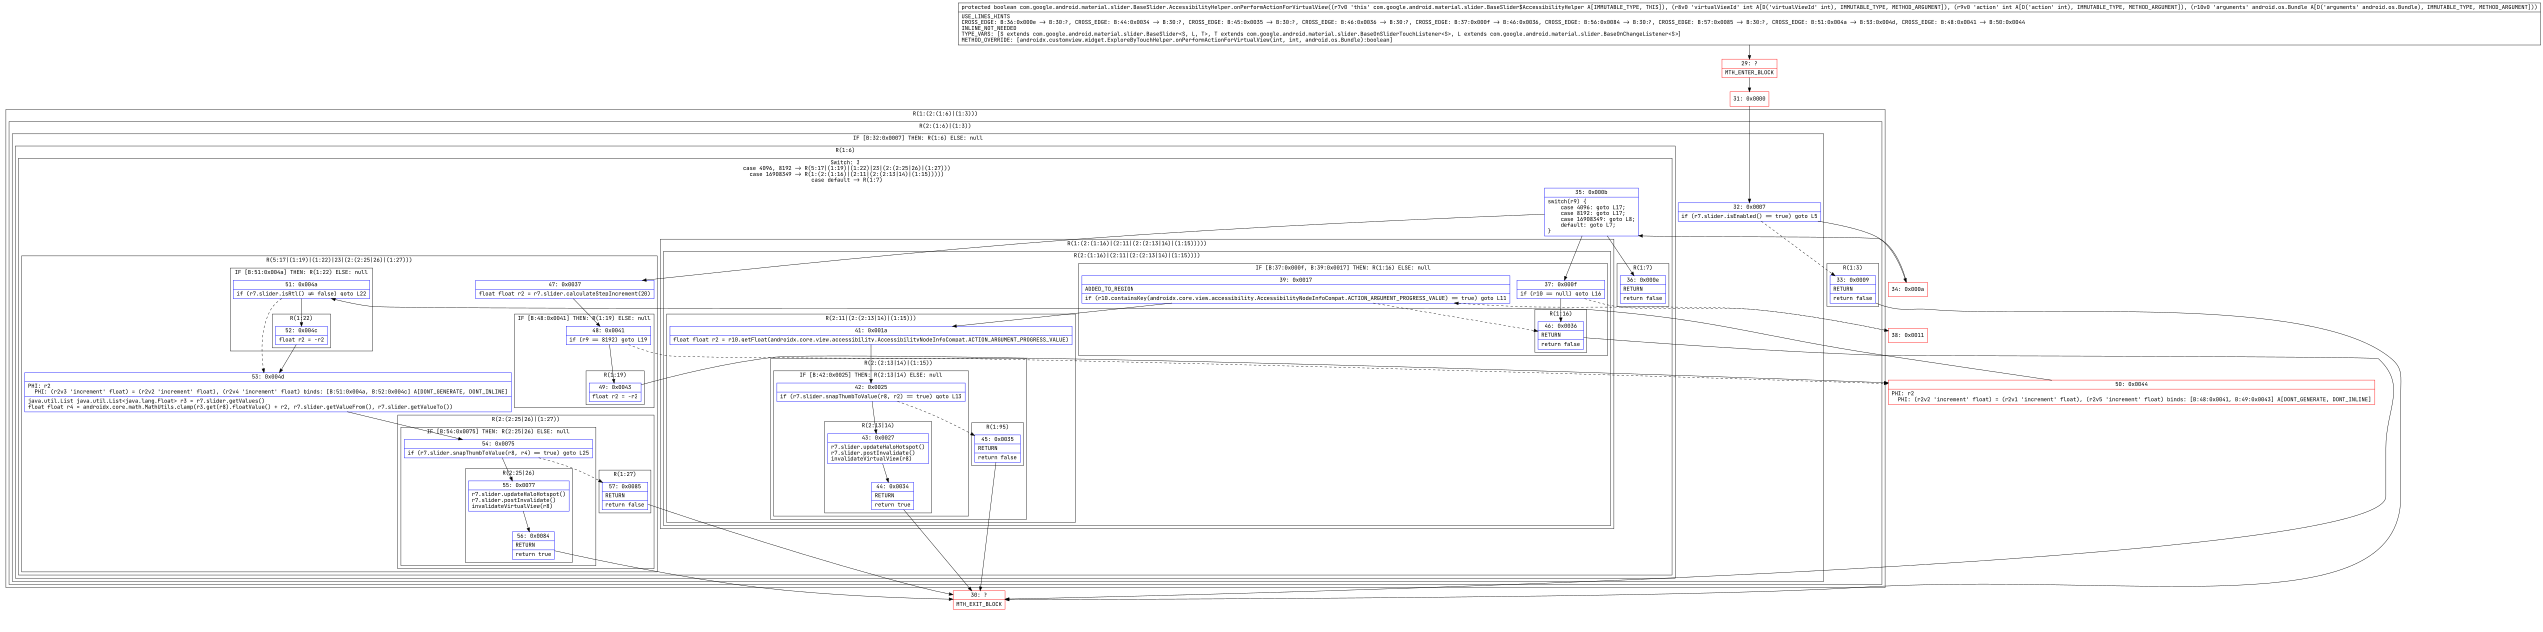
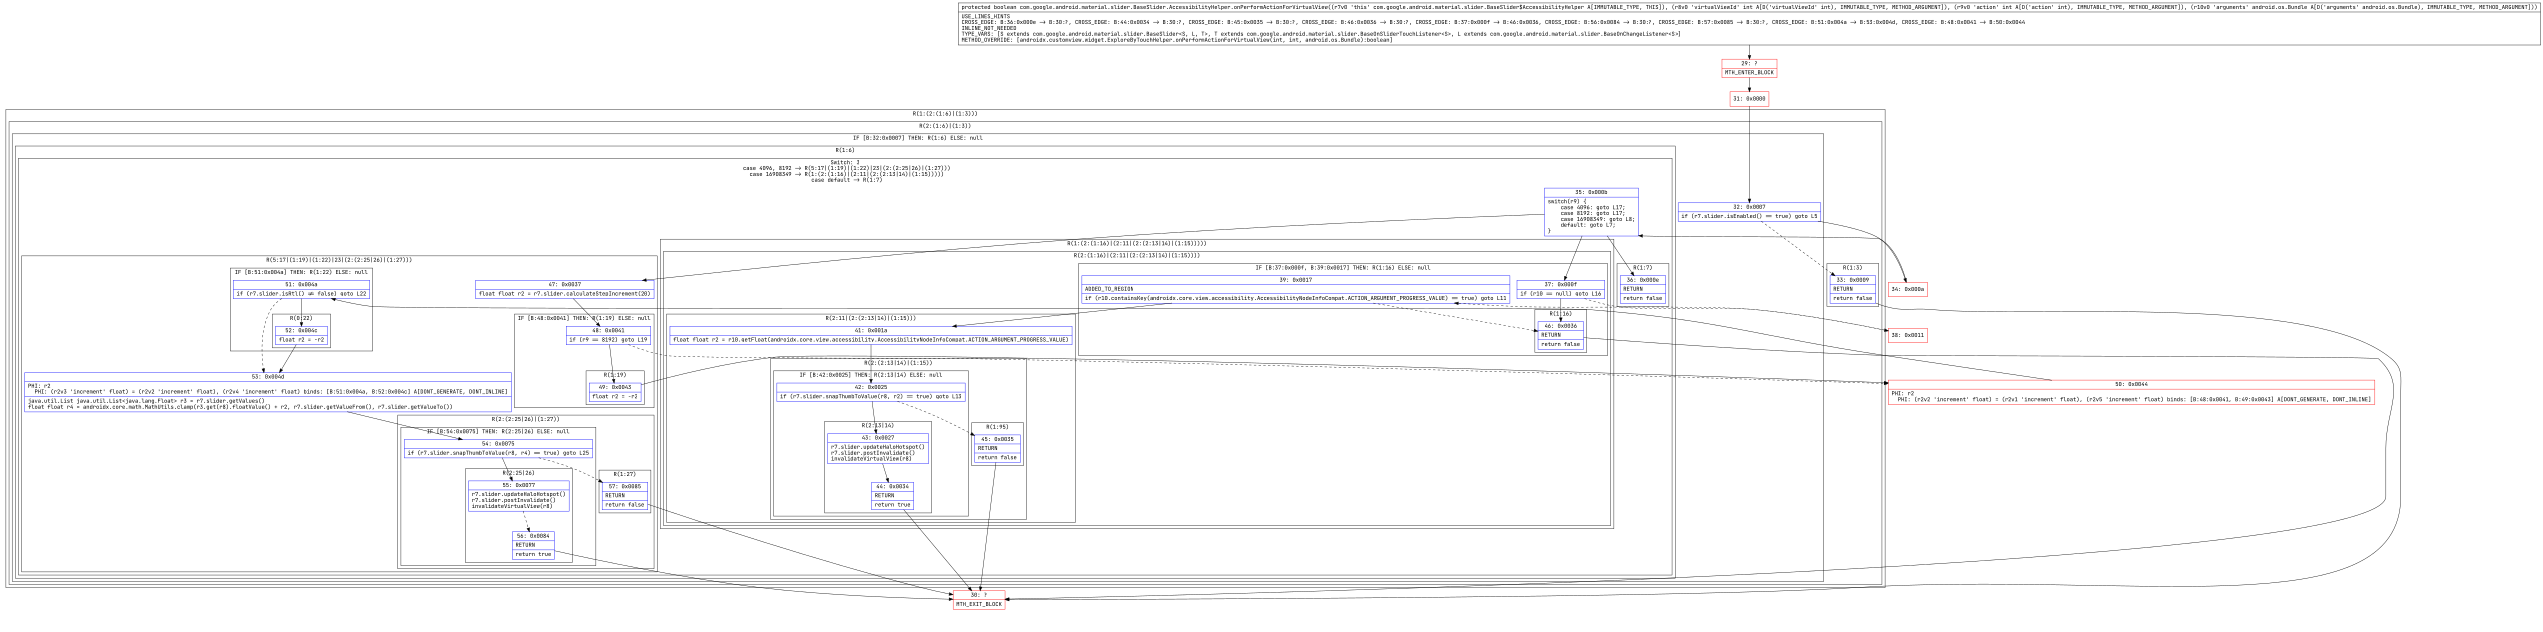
(301, 319) -> (301, 319)
(526, 520) -> (526, 520)
